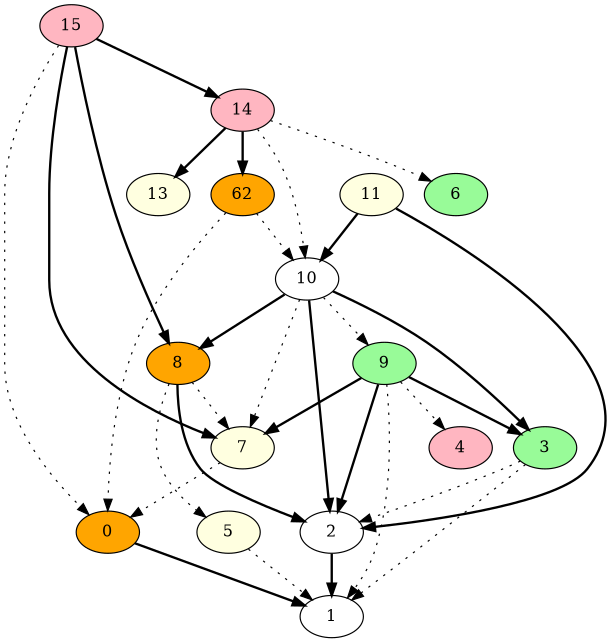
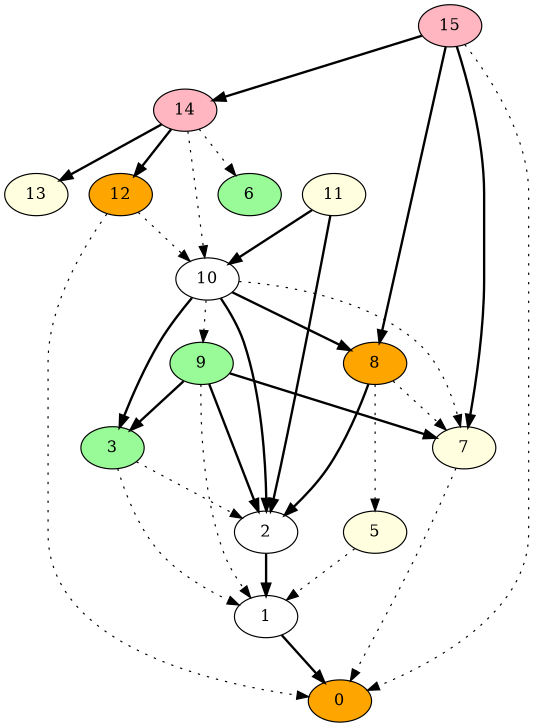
(243, 195) -> (121, 195)
(461, 448) -> none
(214, 572) -> (299, 654)
